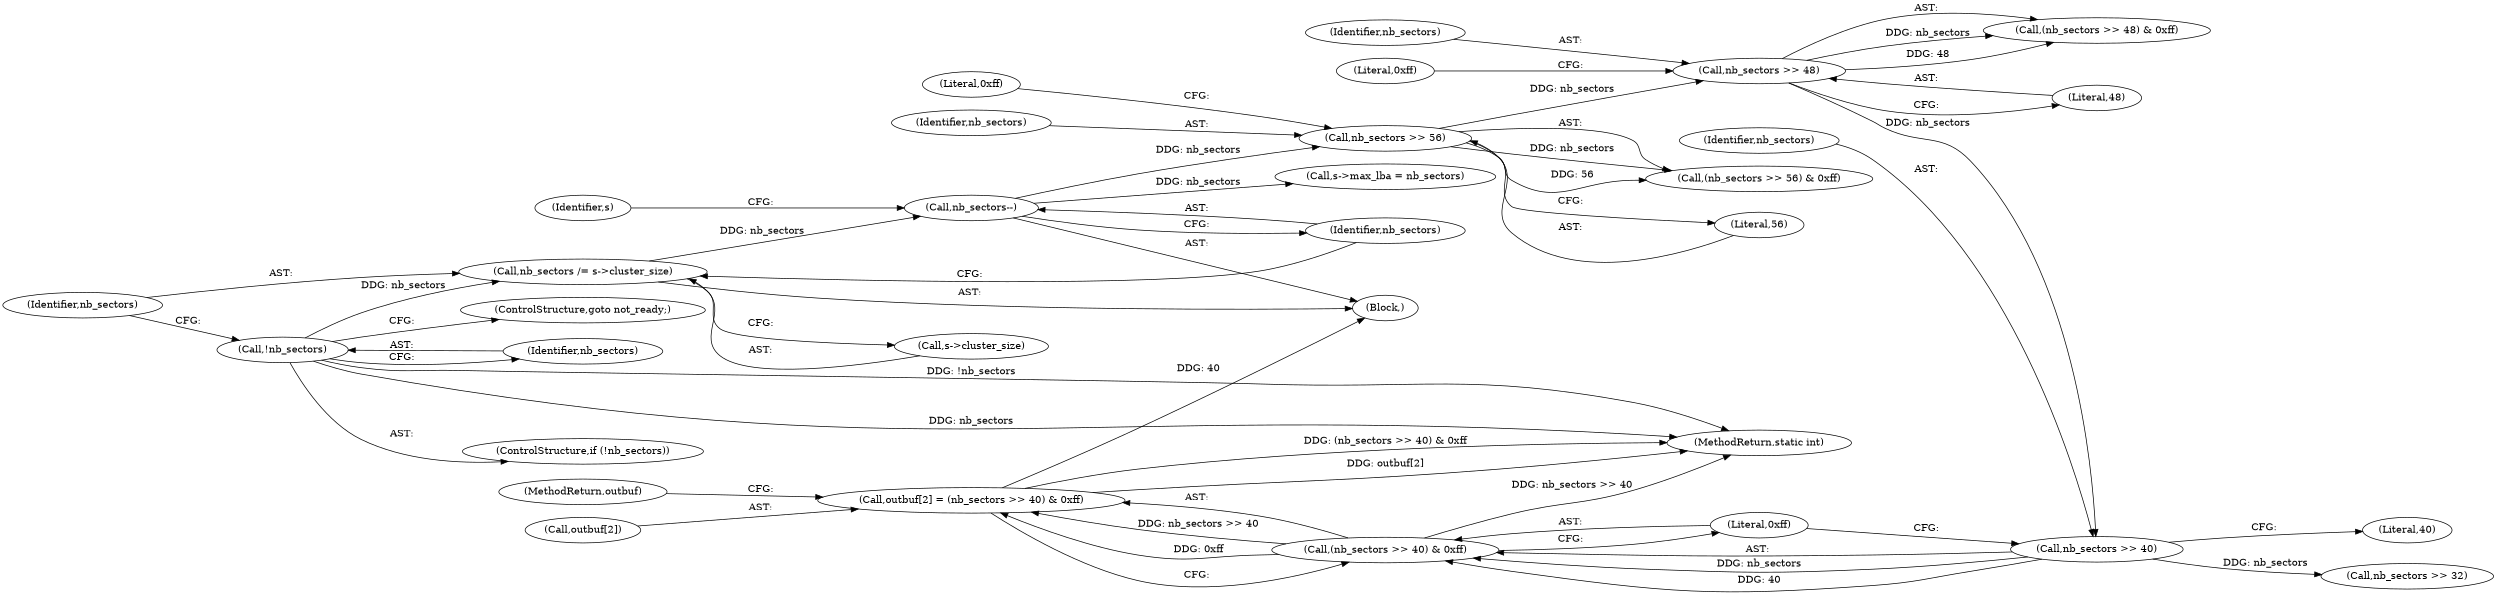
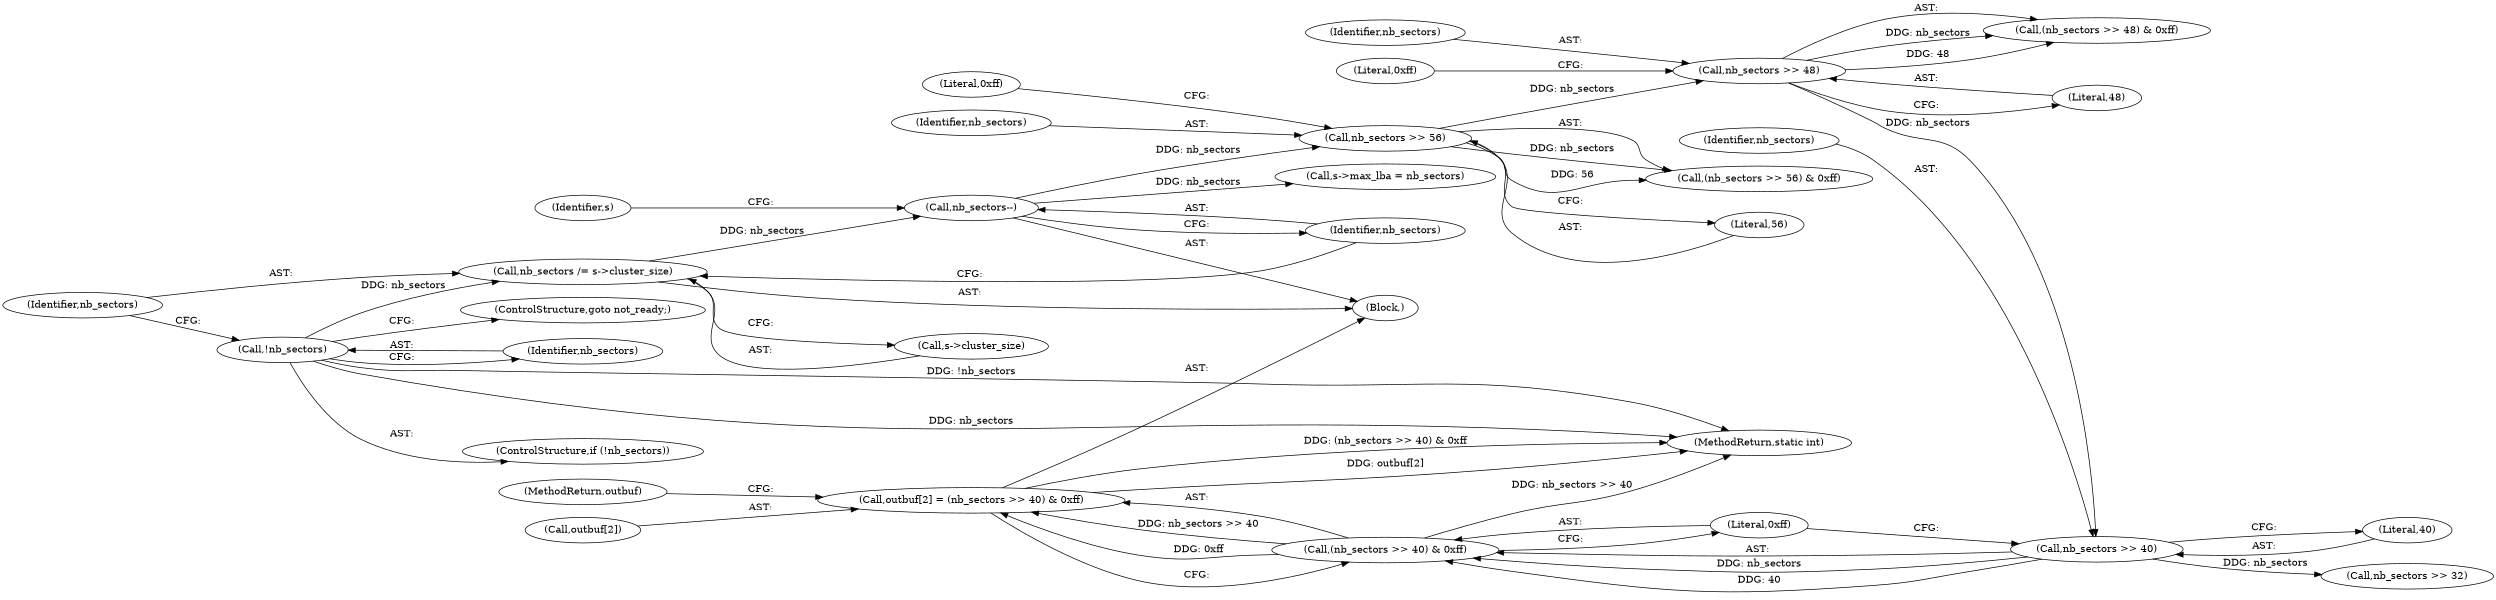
(1198, 369) -> (1198, 369)
none -> (2280, 554)
